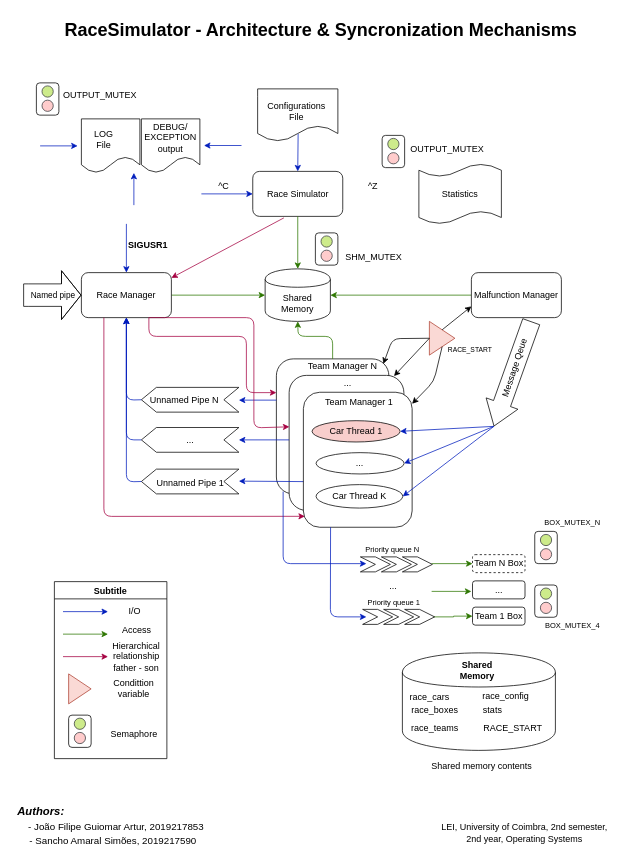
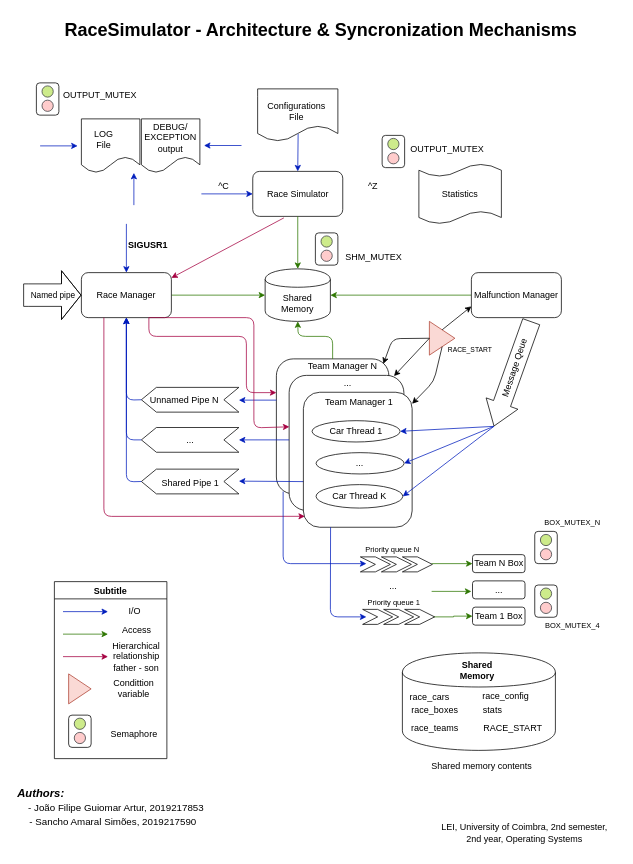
(356, 431) -> (356, 431)
(191, 483) -> (191, 483)
(499, 564) -> (499, 564)
(141, 825) -> (141, 807)
